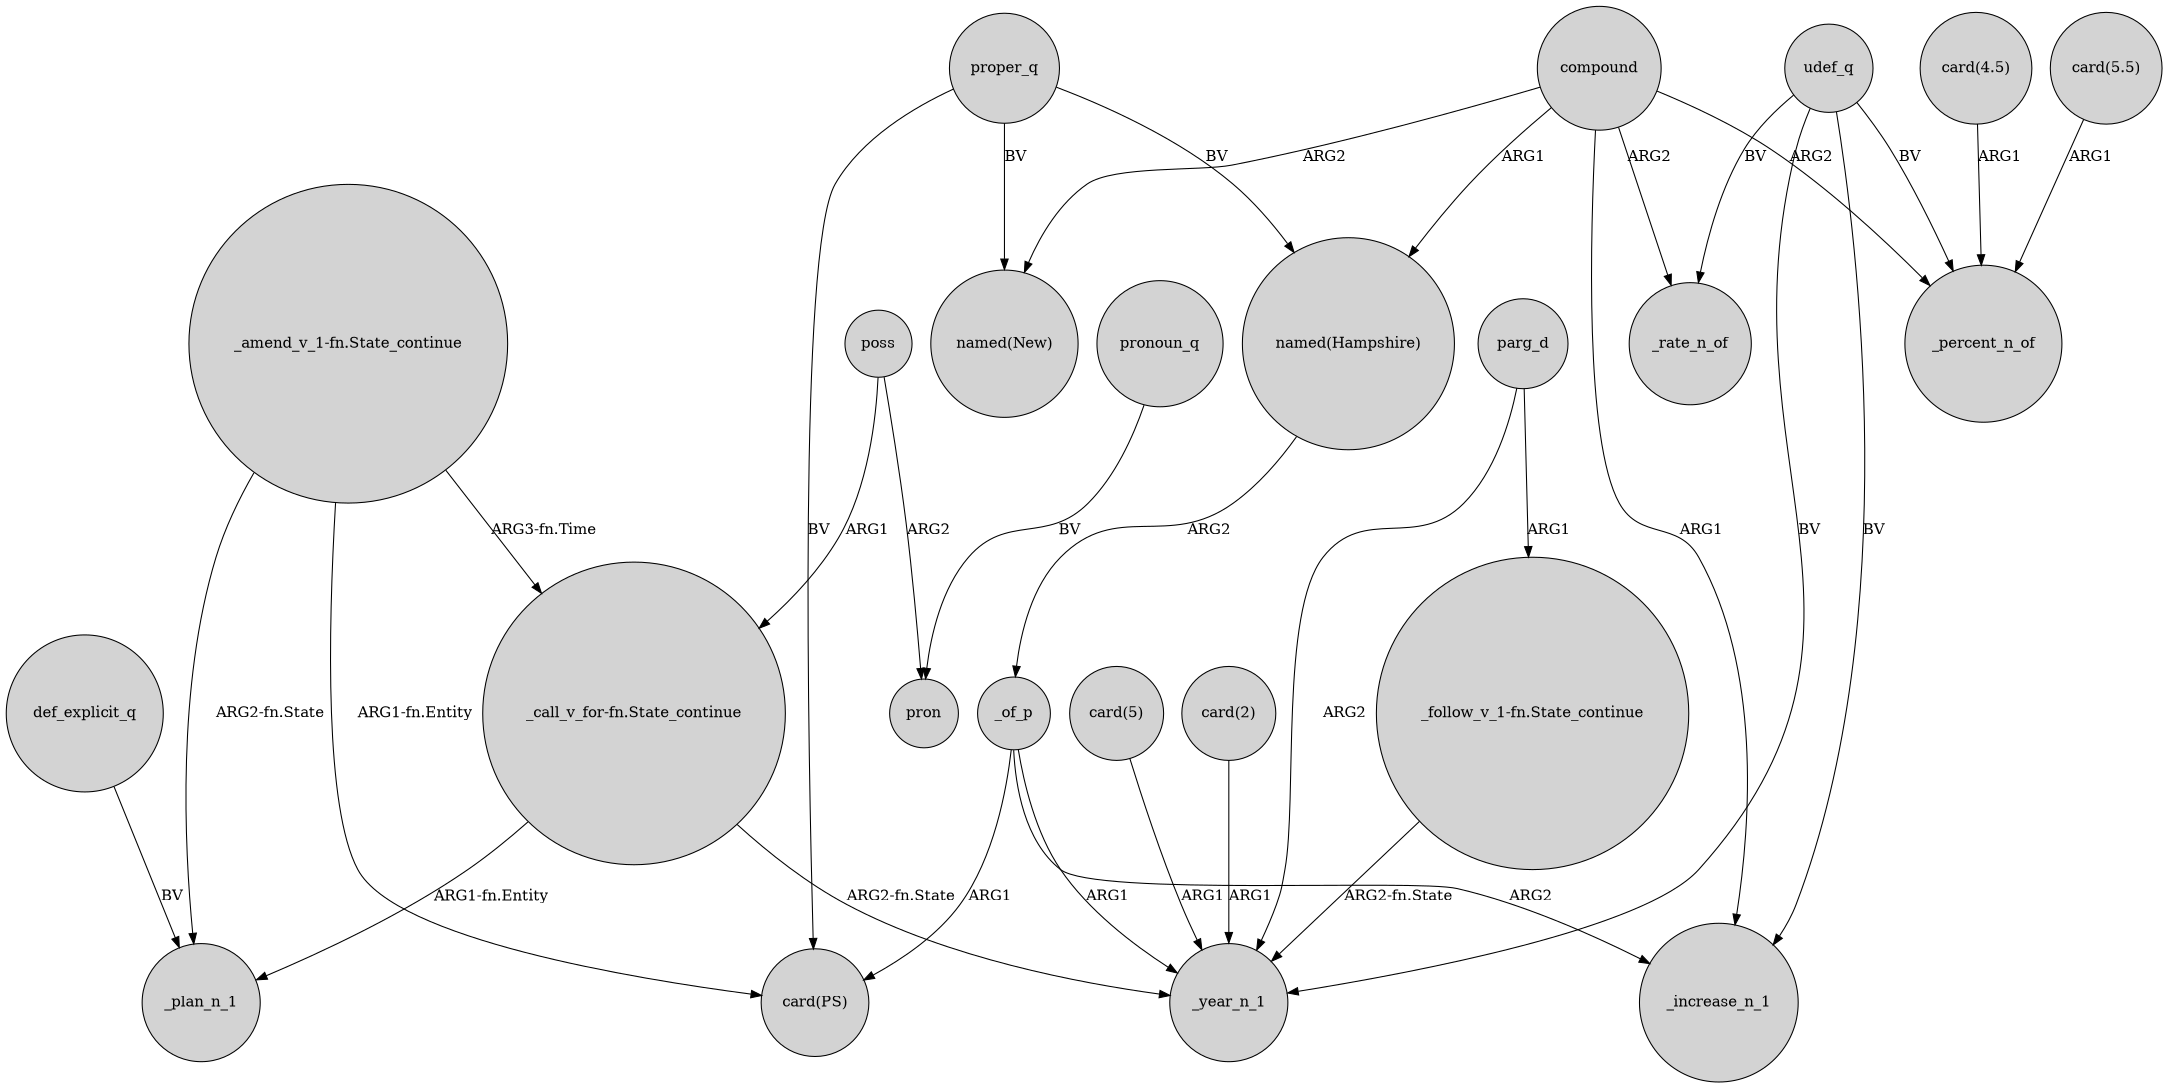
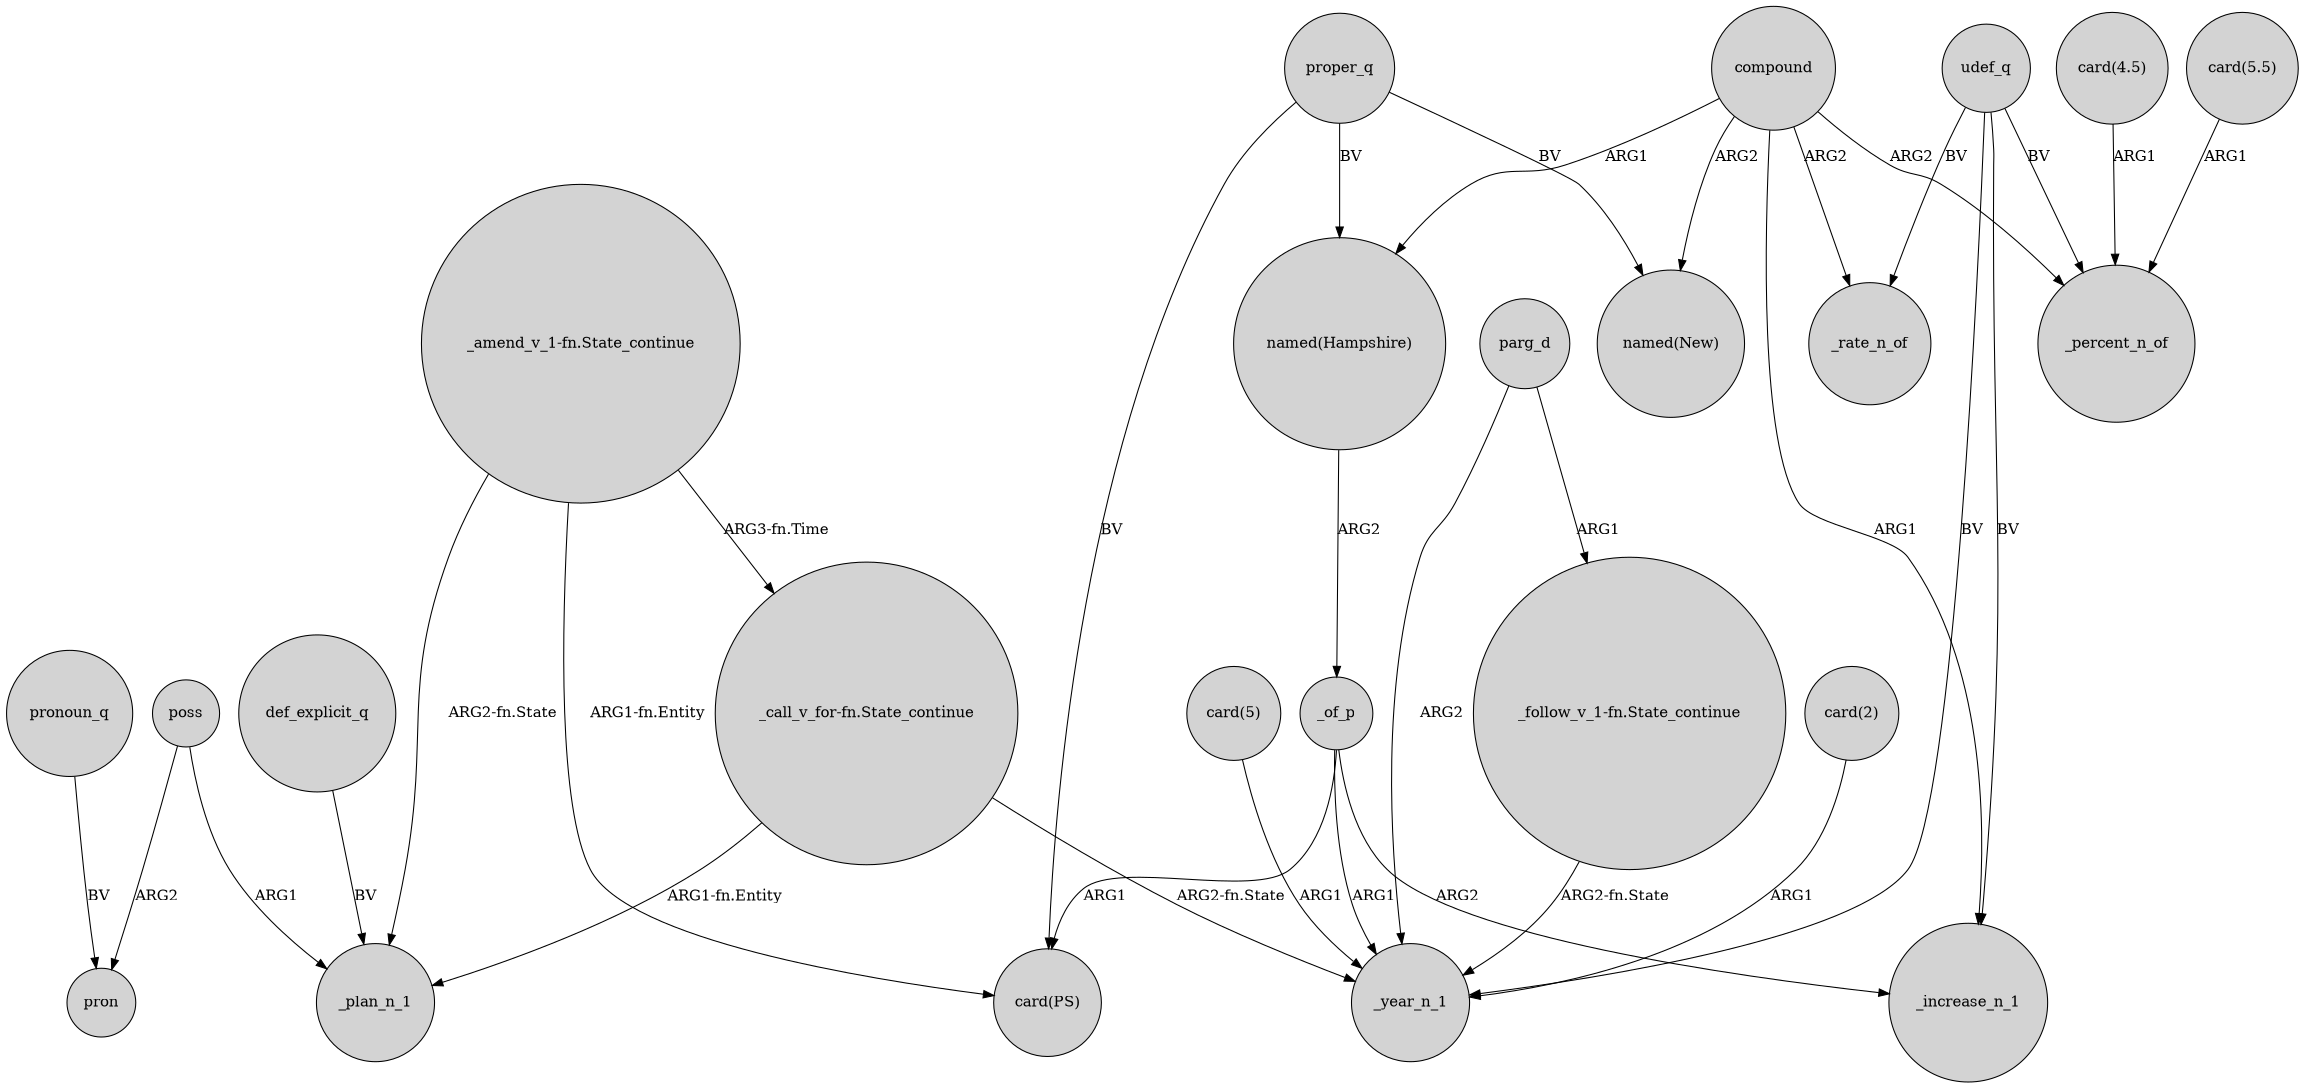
(851, 512) -> (229, 869)
